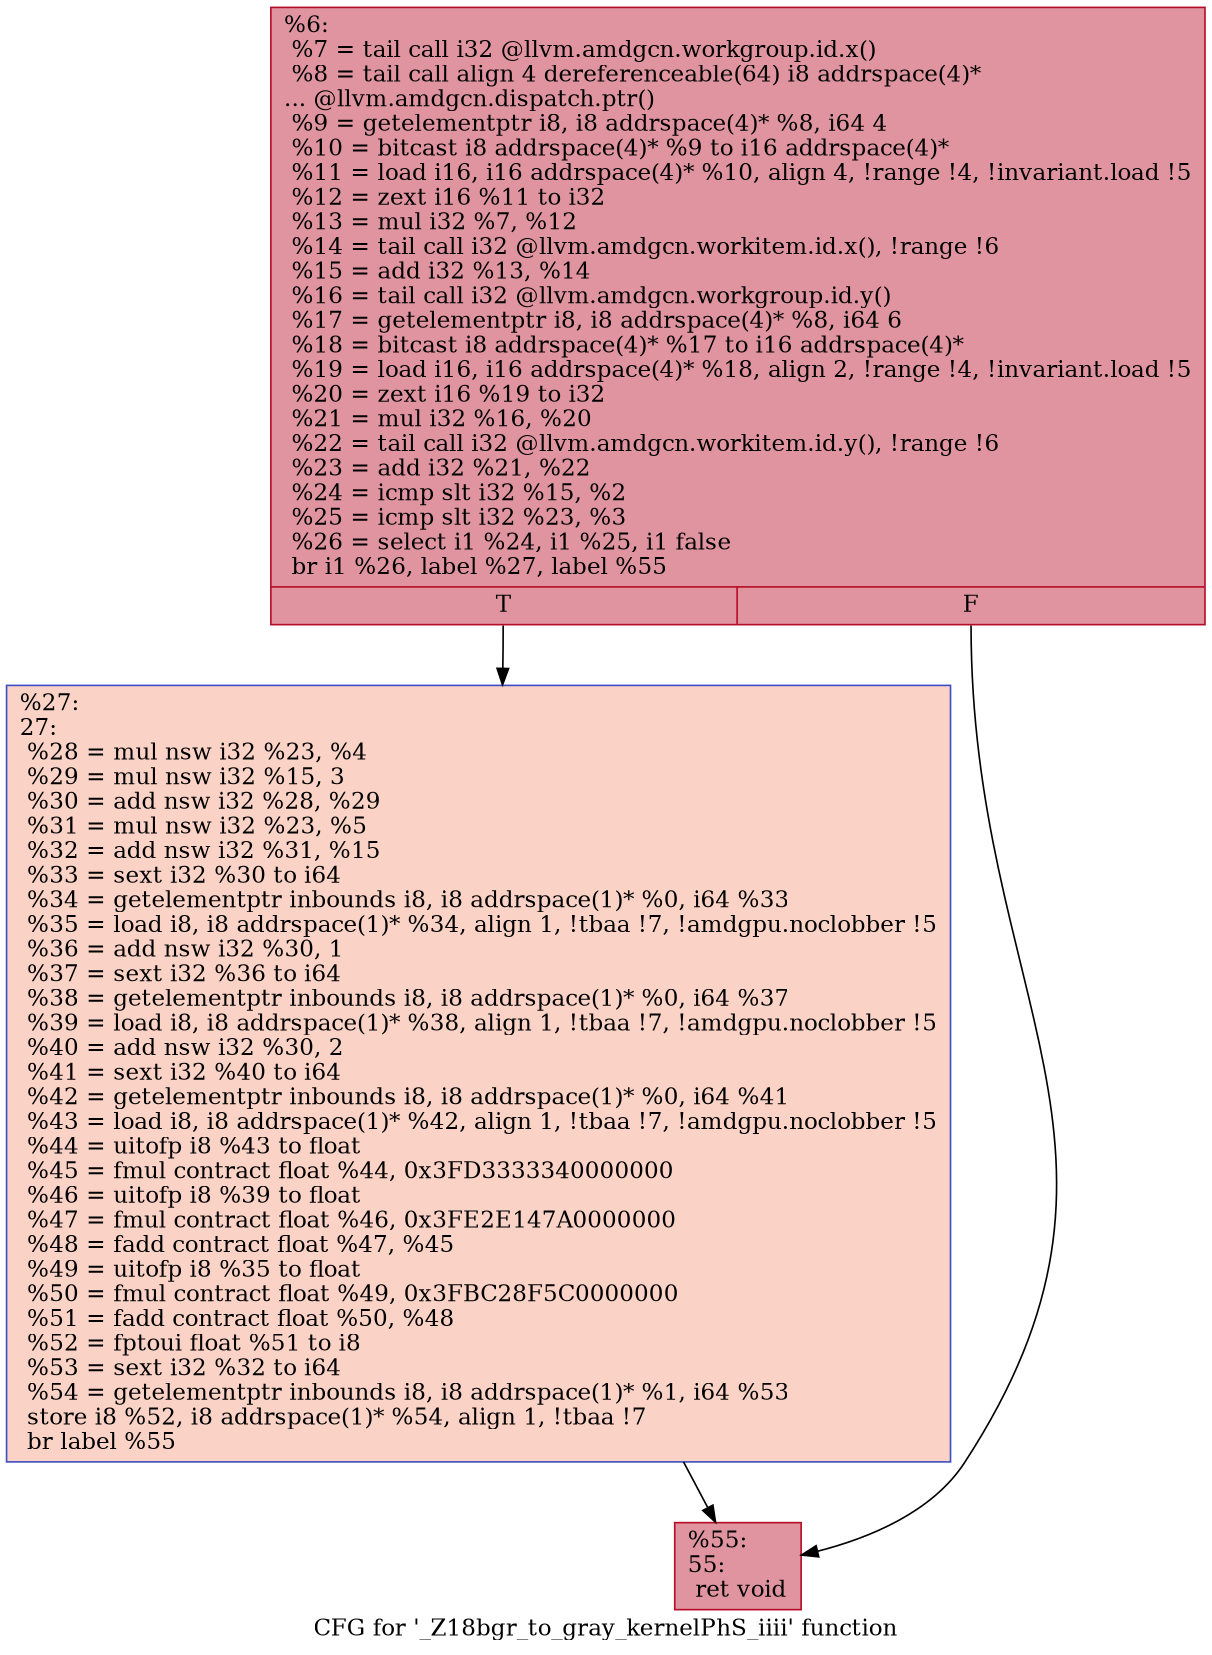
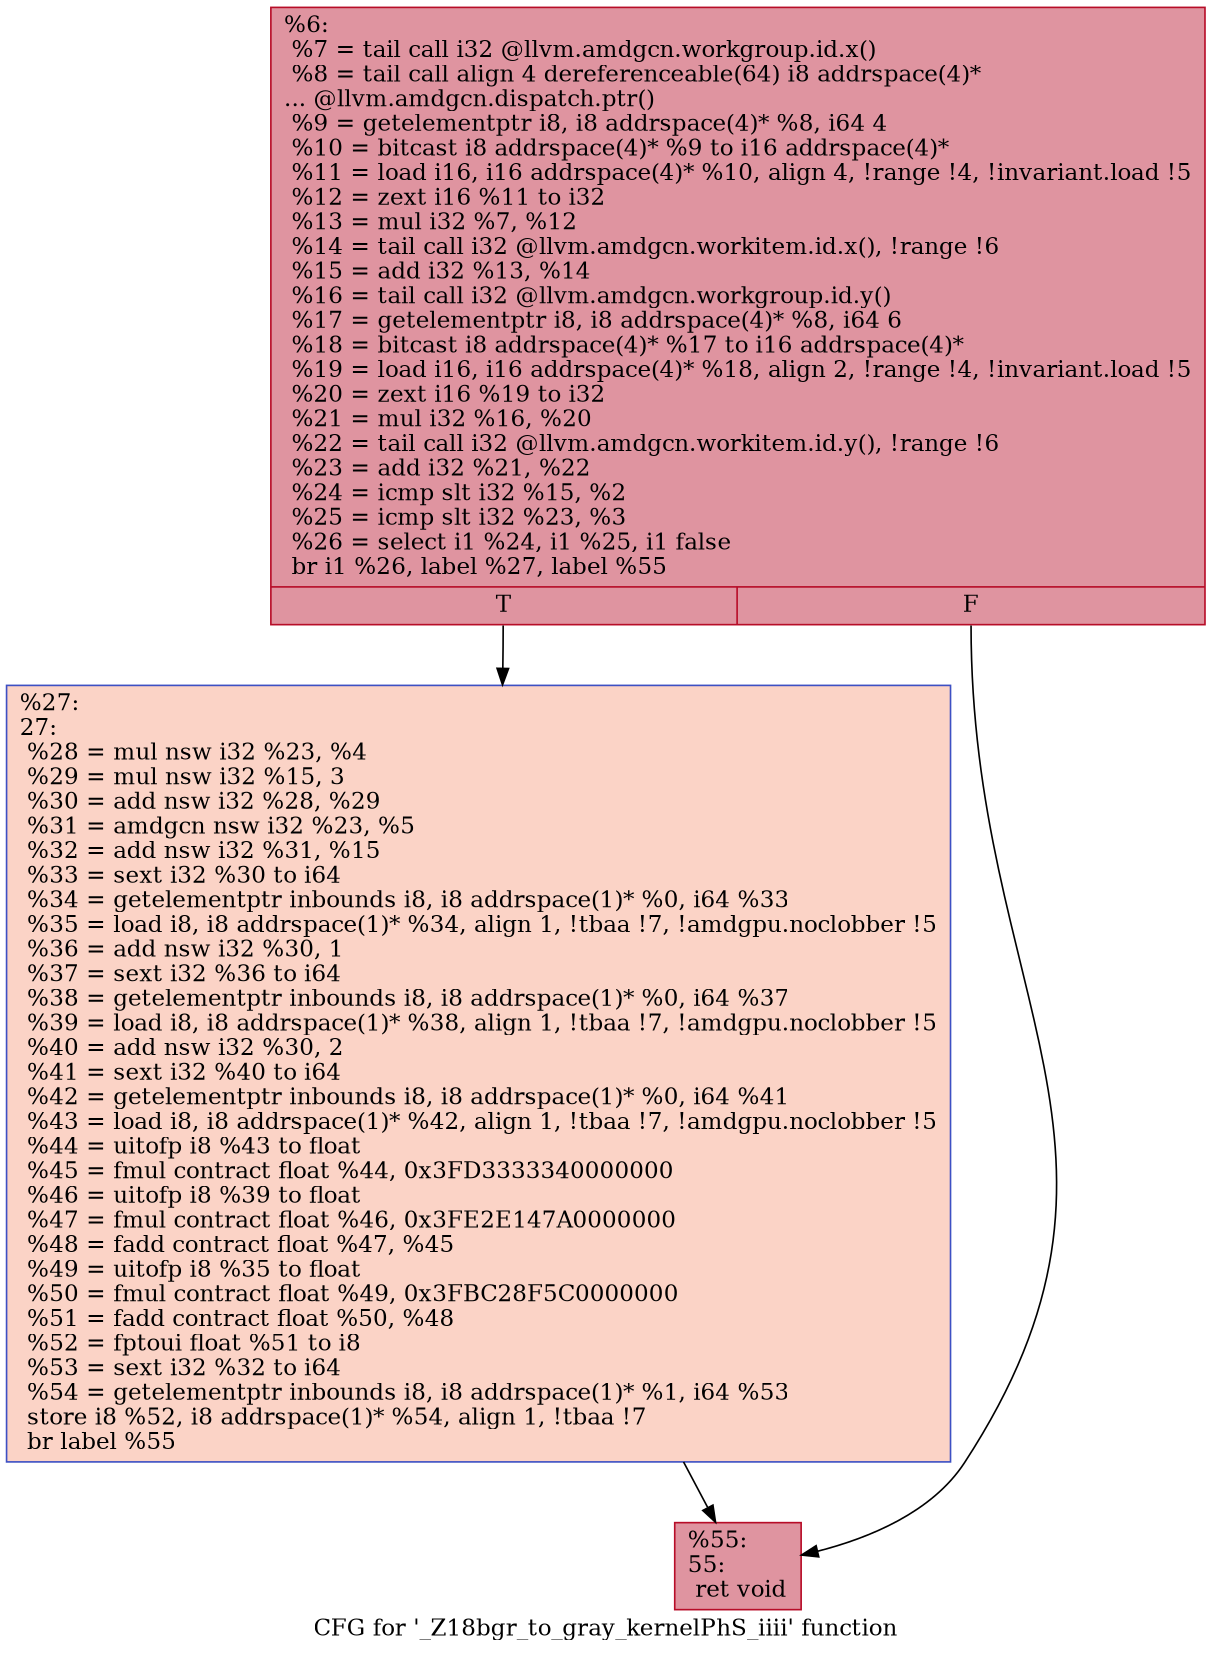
(194, 827) -> (218, 827)
